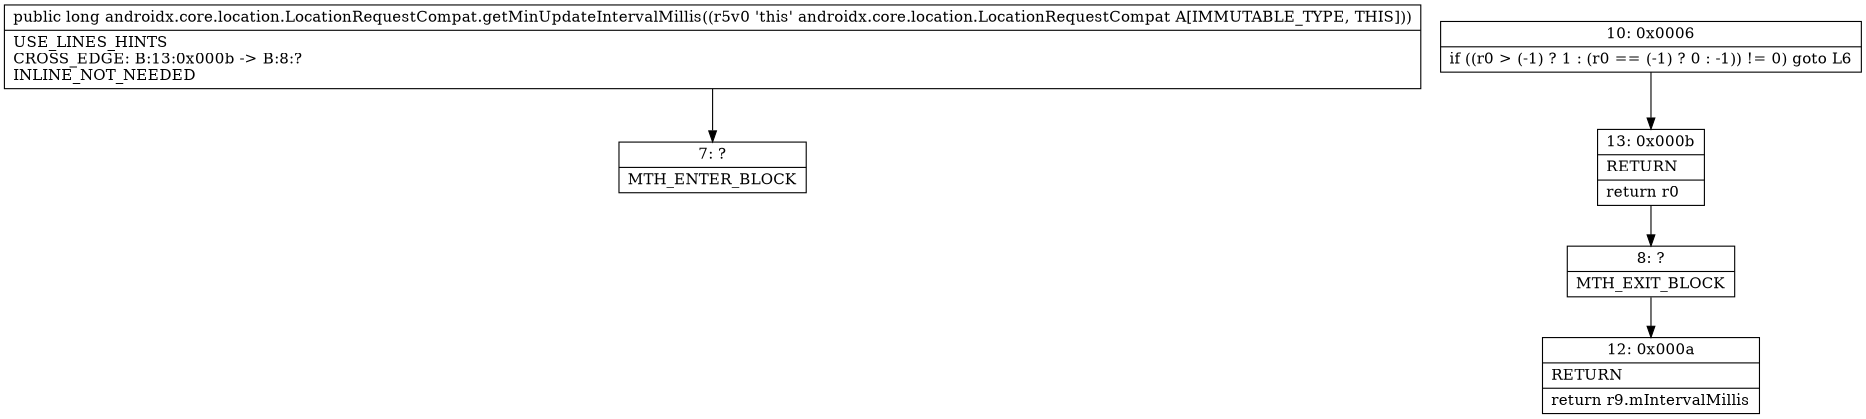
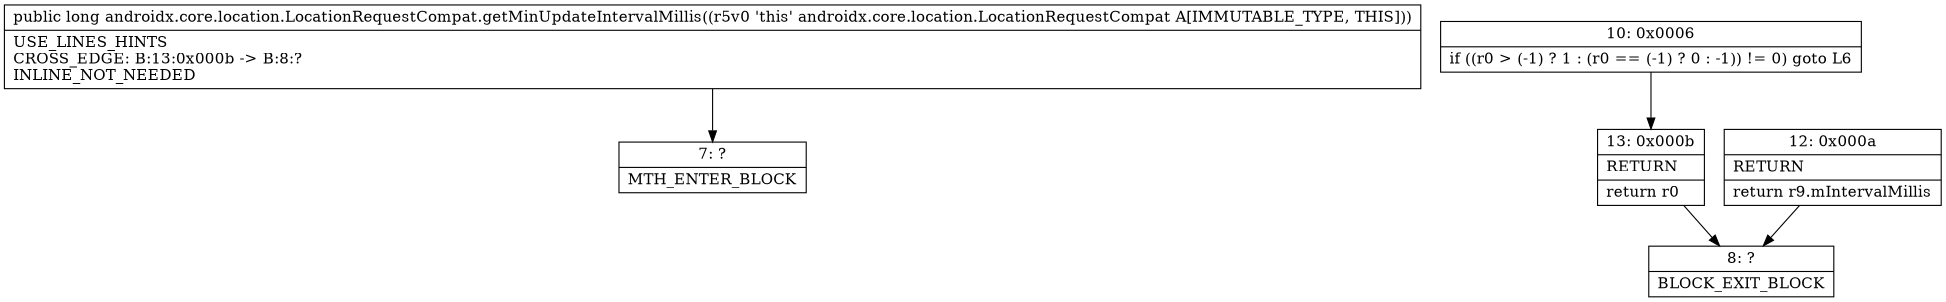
(1651, 284) -> (1741, 284)
(1651, 312) -> (1785, 222)
